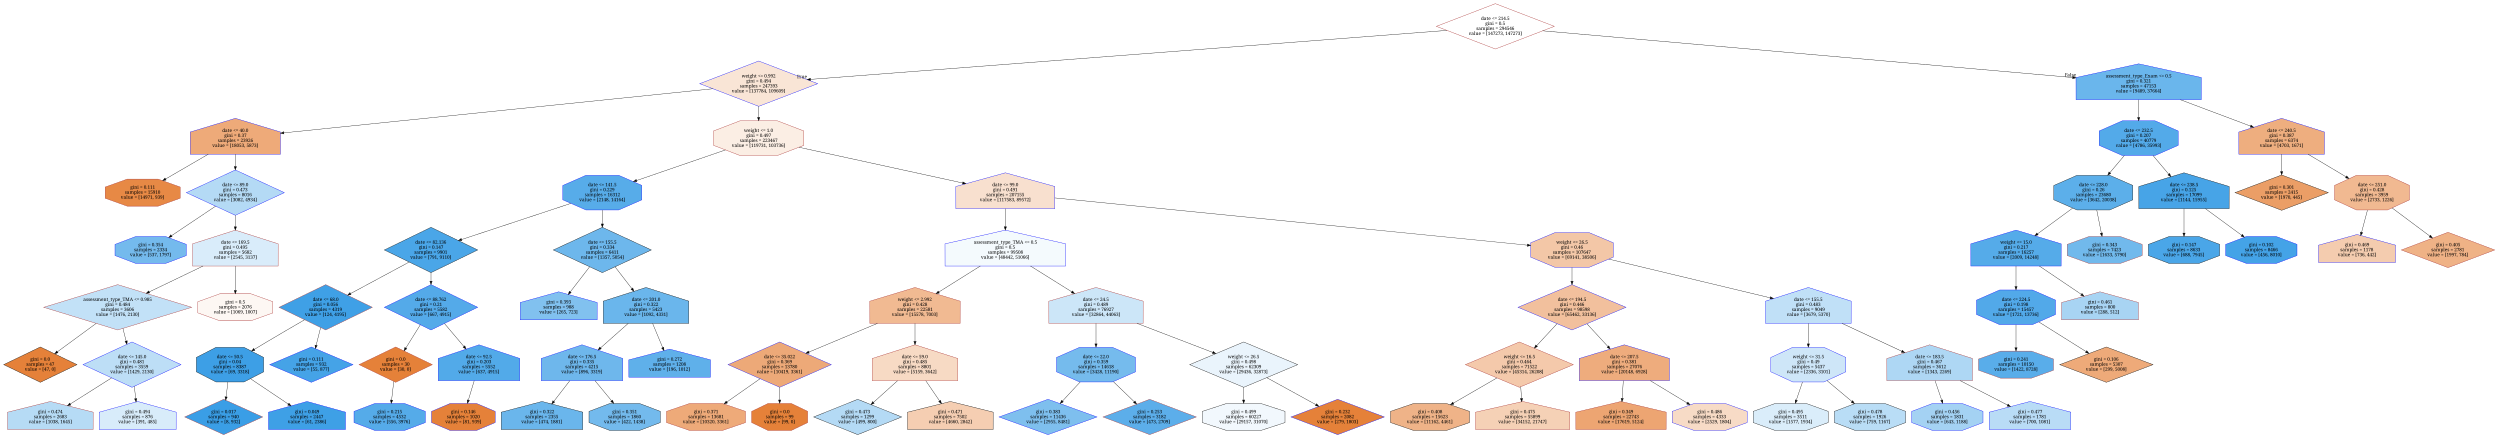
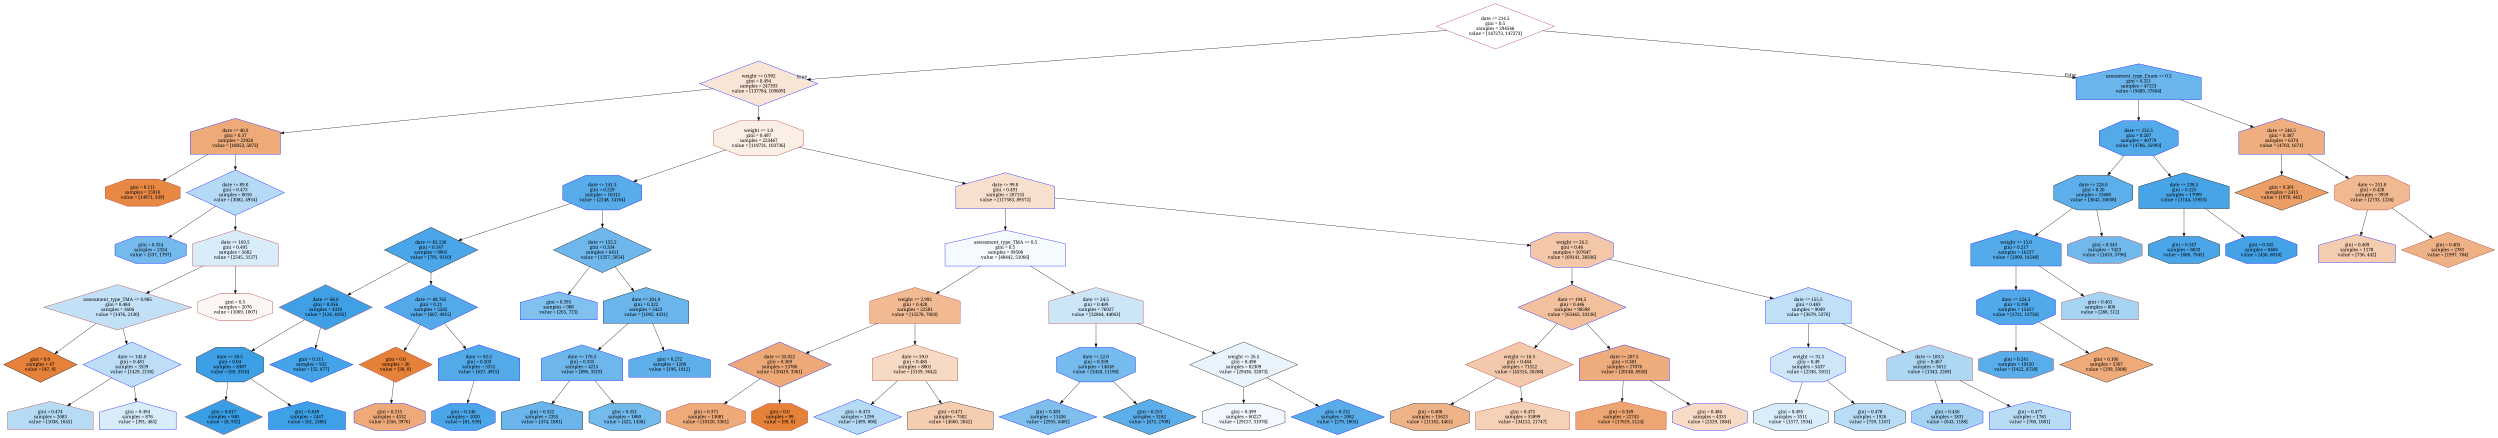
(390, 417) -> (390, 417)
(463, 417) -> (463, 417)
(858, 417) -> (858, 417)
(1150, 417) -> (1150, 417)
(1338, 417) -> (1338, 417)
